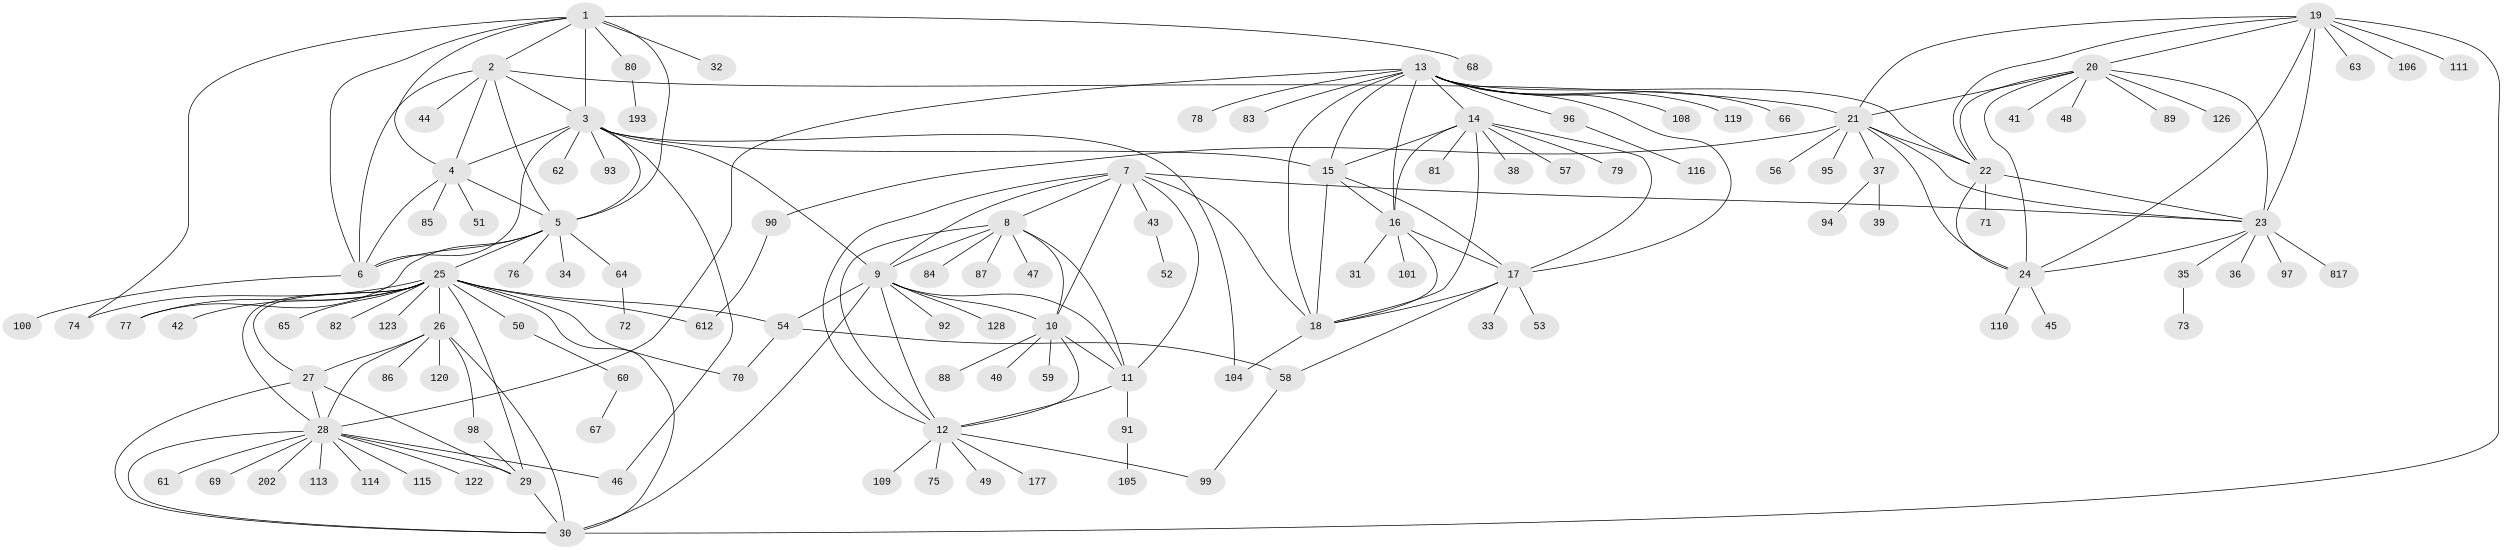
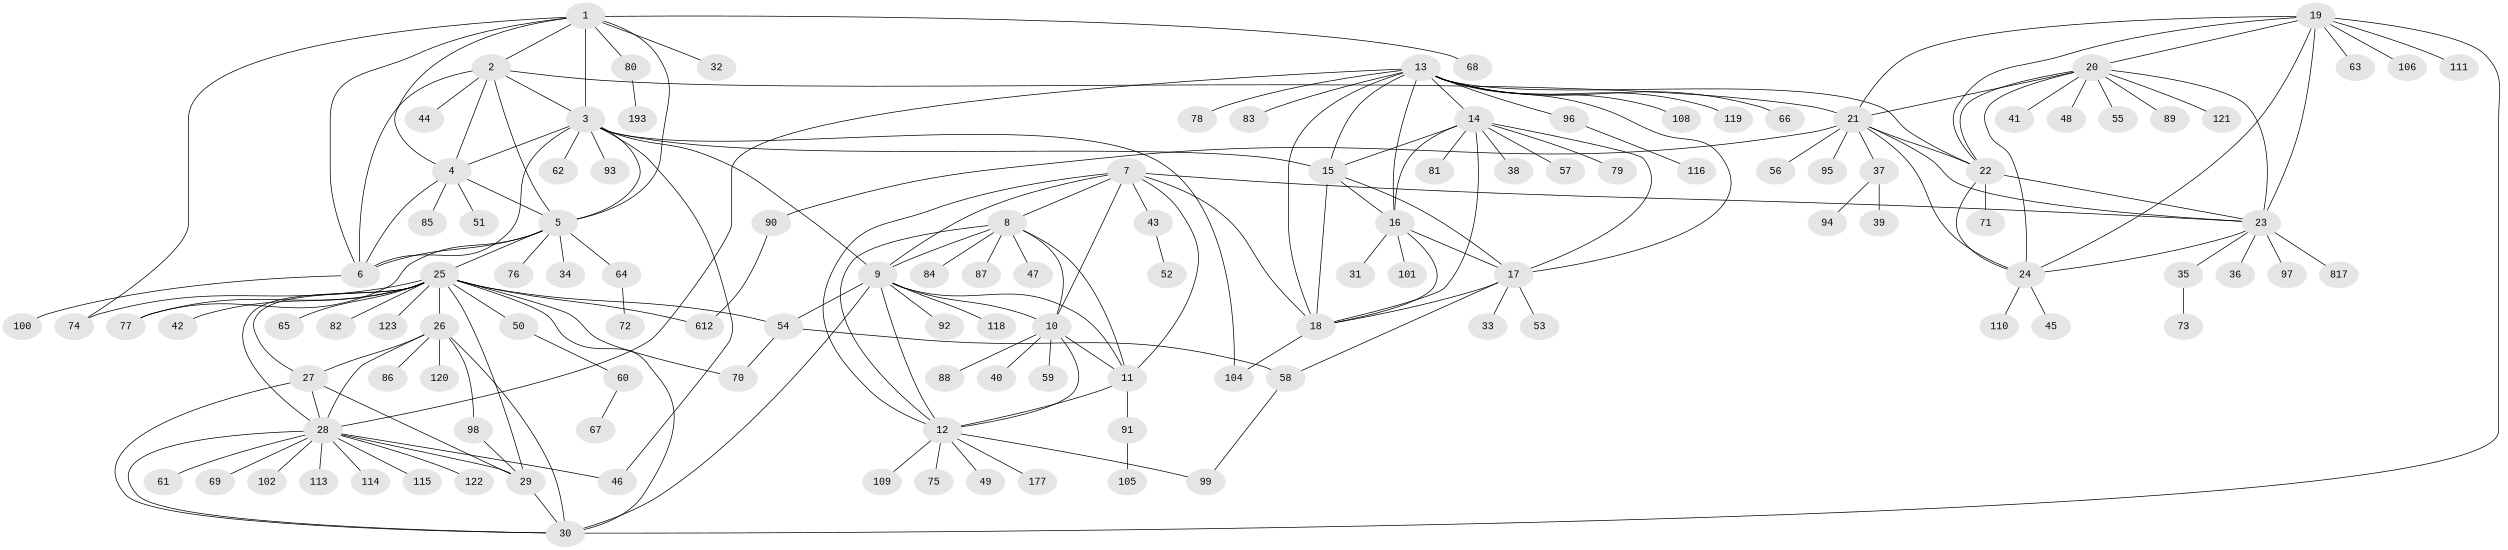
none -> (2118, 119)
(2222, 119) -> (2222, 119)
(996, 327) -> (996, 327)
(267, 482) -> (267, 482)
